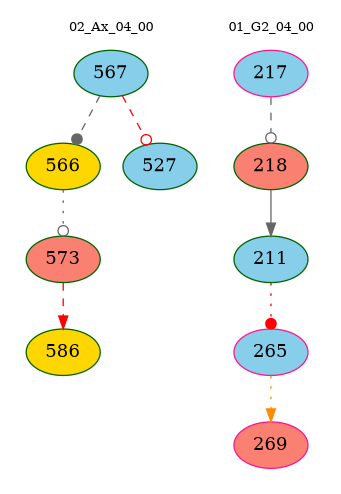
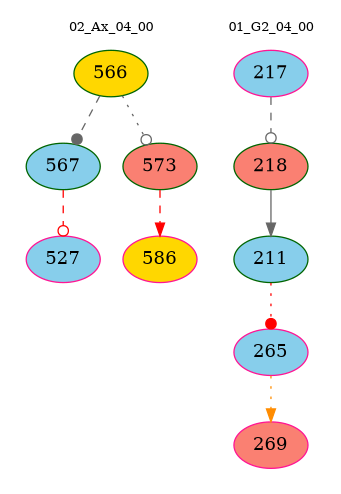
(90, 115) -> (90, 115)
(160, 166) -> (63, 259)
(63, 352) -> (160, 259)
